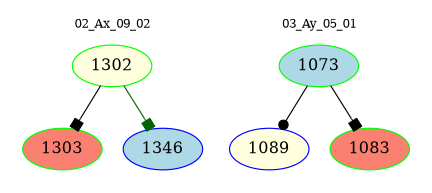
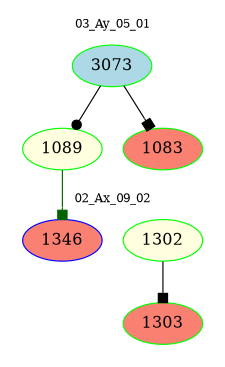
(319, 66) -> (112, 66)
(134, 102) -> (62, 195)
(163, 149) -> (62, 240)
(269, 149) -> (62, 149)
